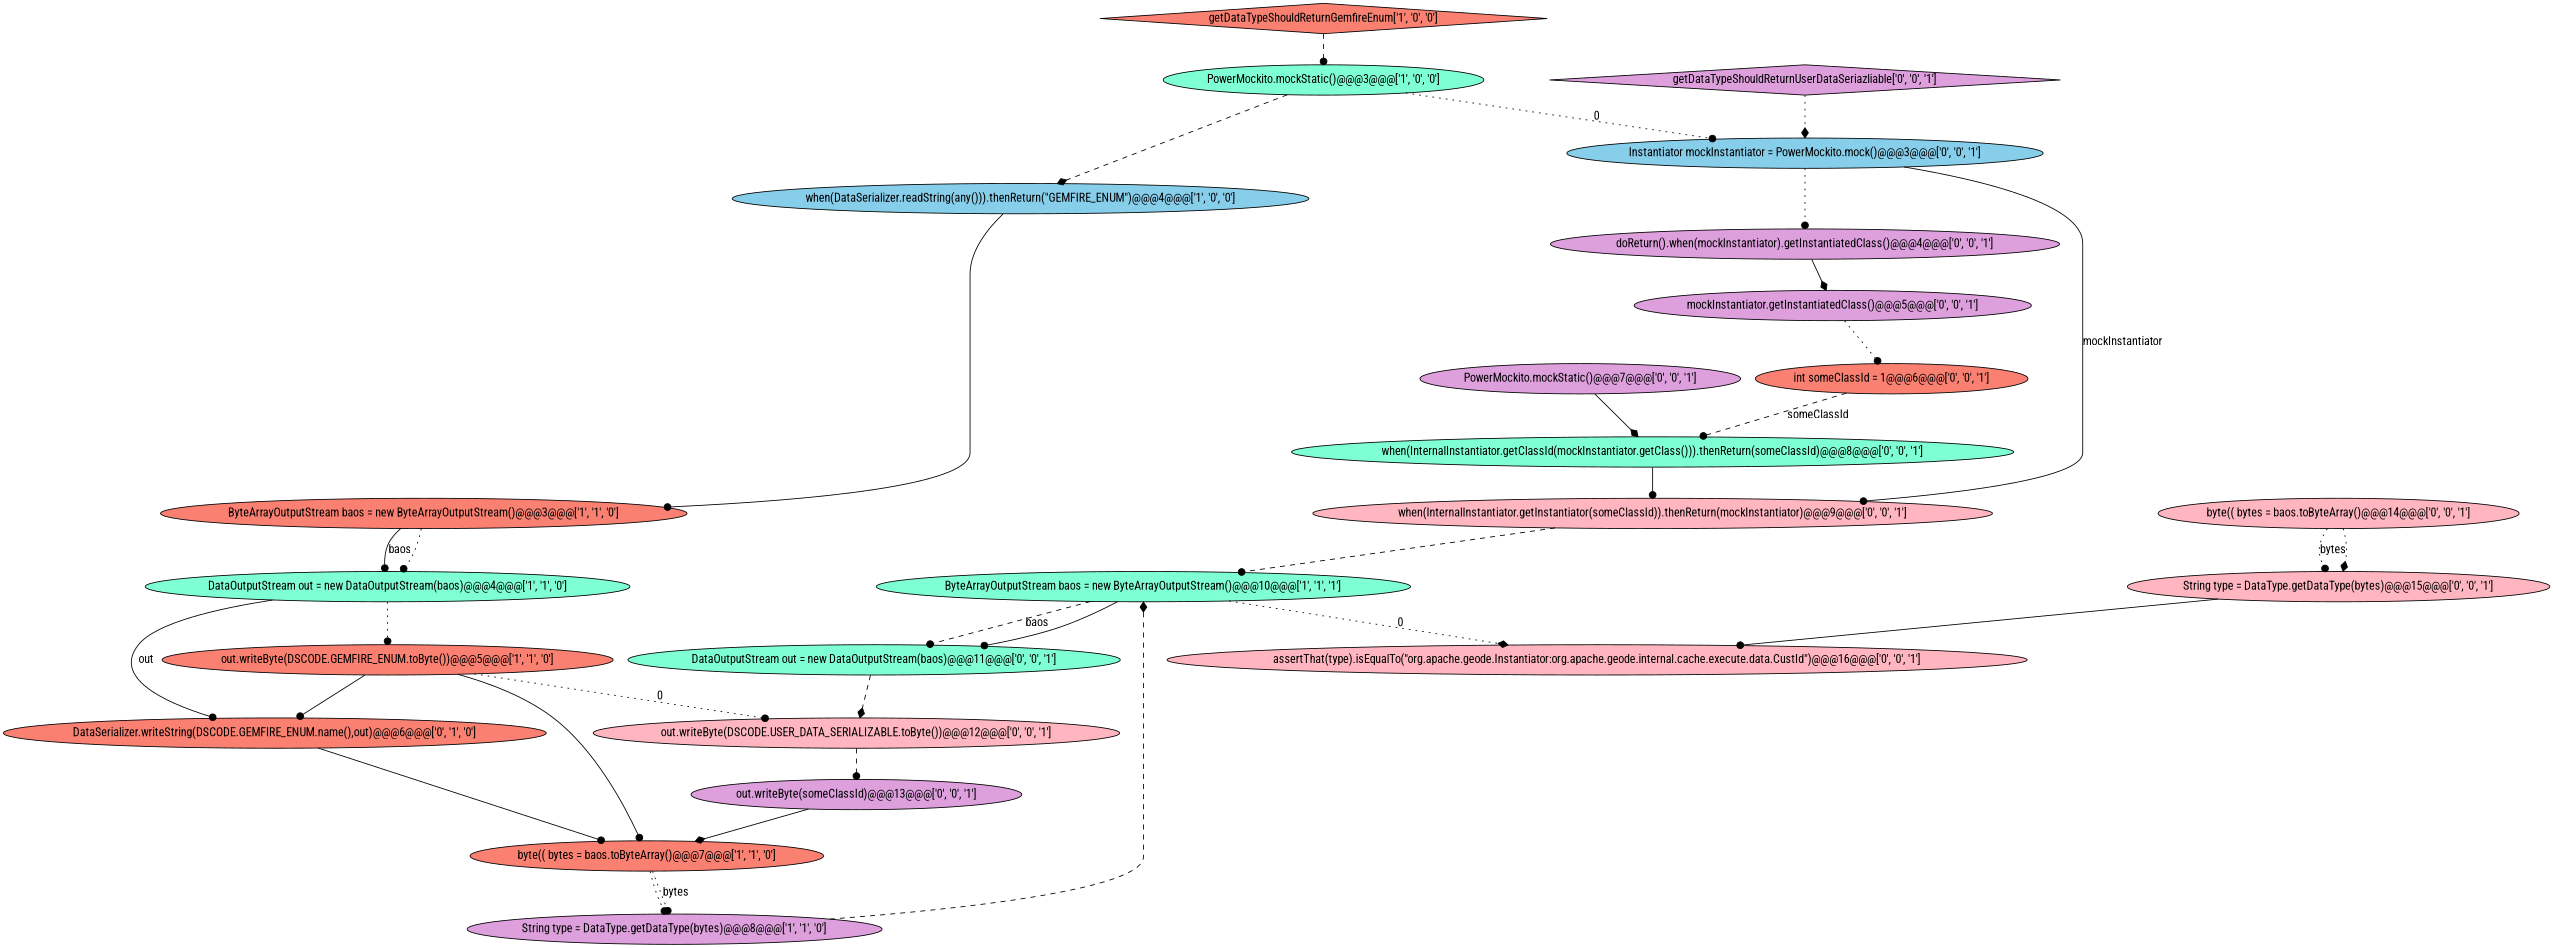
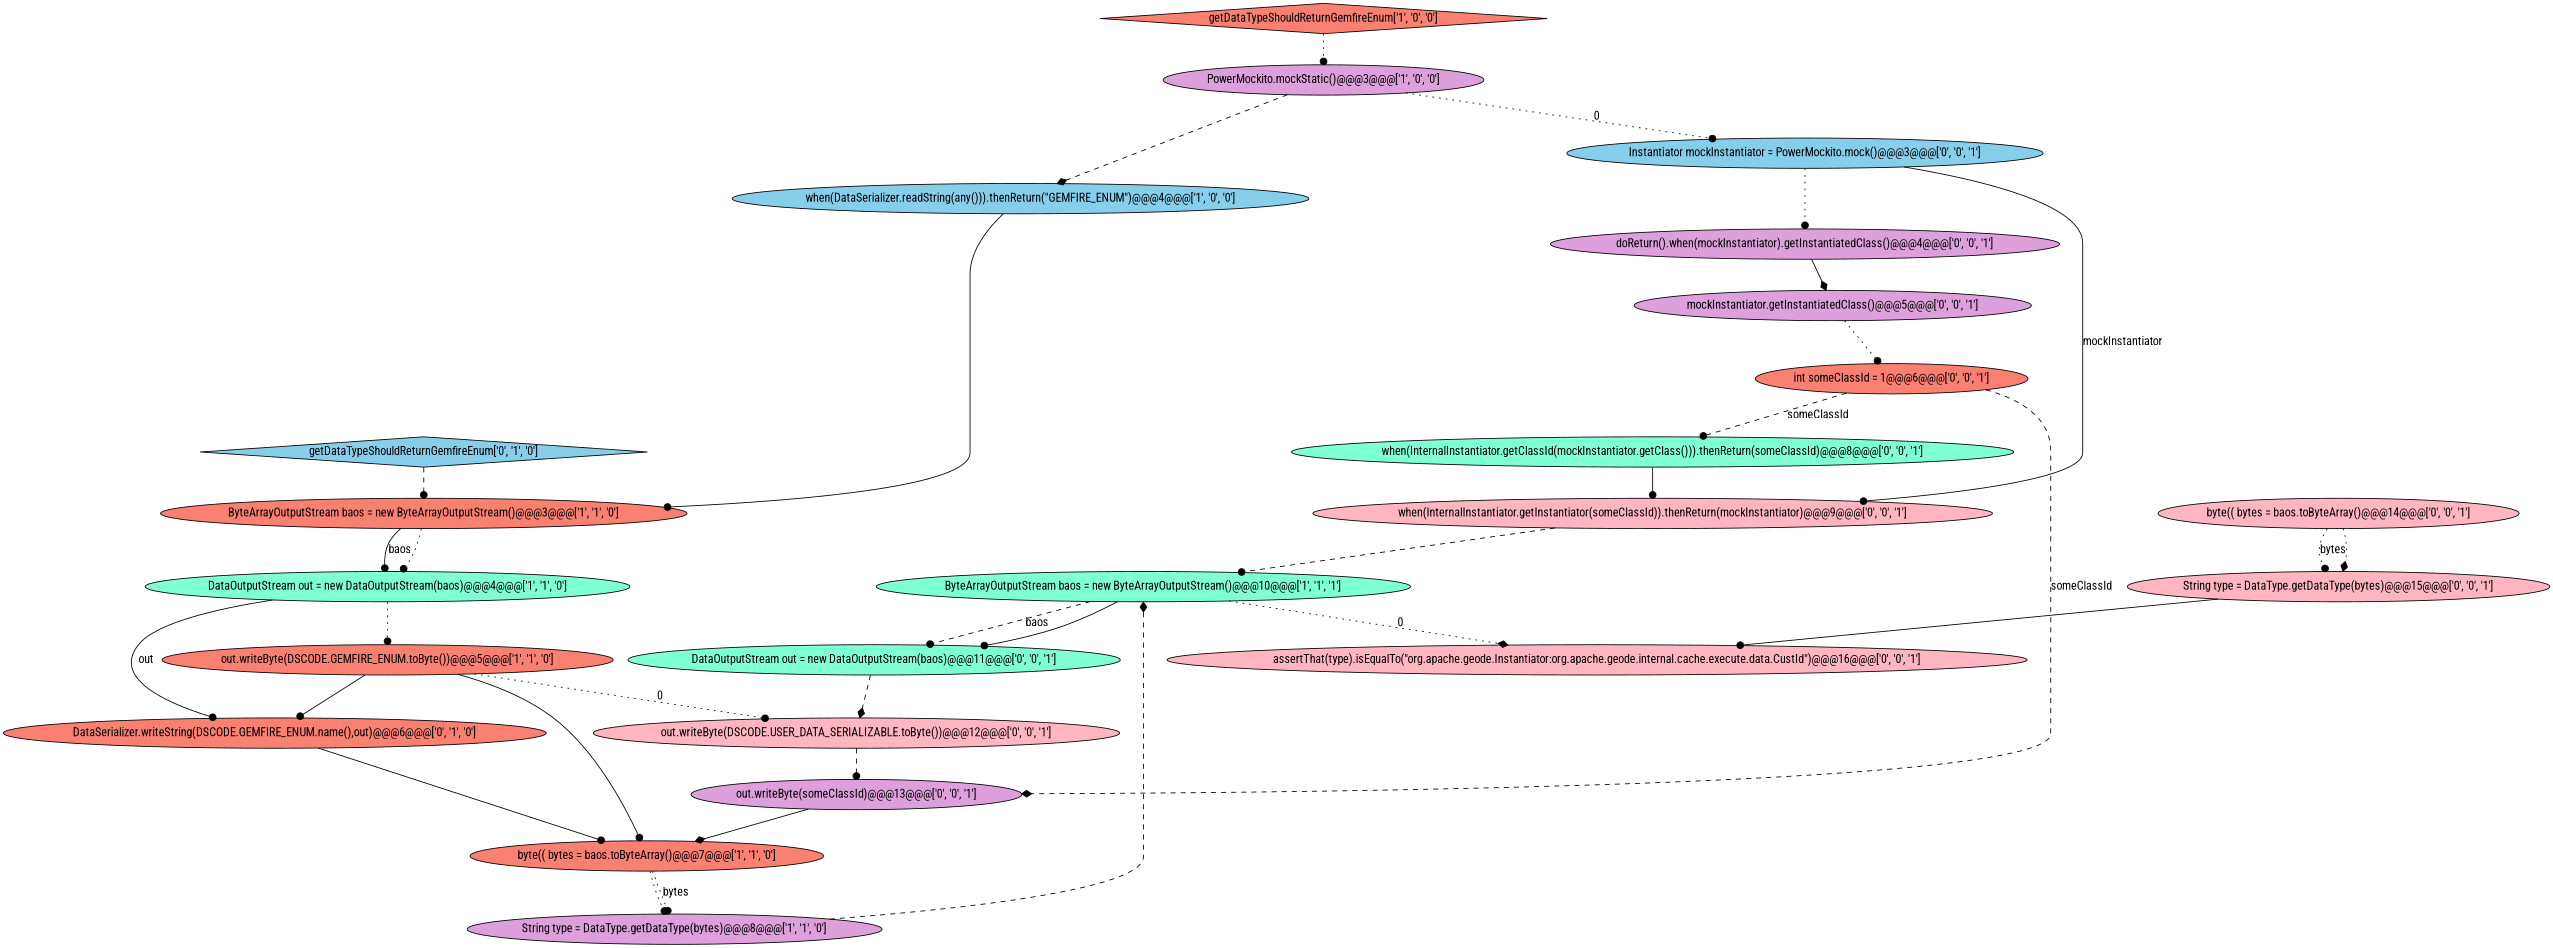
(1324, 46) -> (1324, 46)
(1324, 80) -> (1324, 80)
(1805, 80) -> none
(1580, 379) -> none
none -> (424, 452)
none -> (1734, 779)
